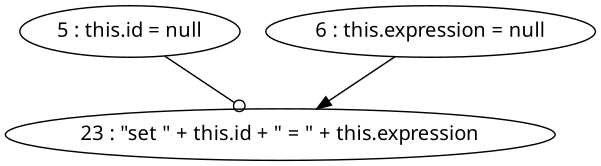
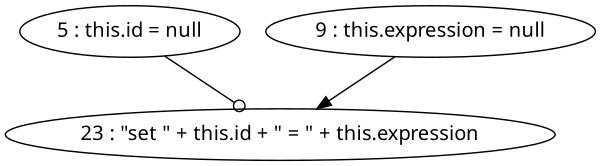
(431, 32) -> (431, 32)
